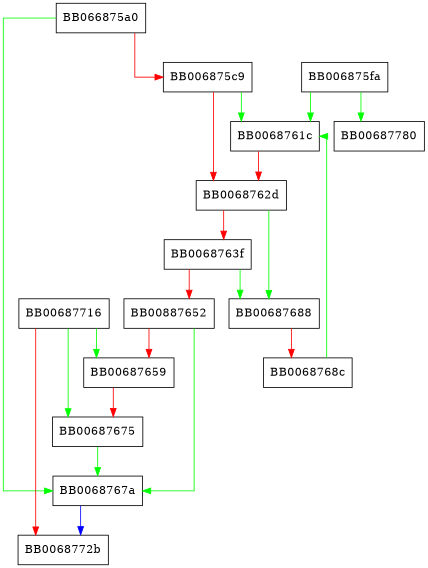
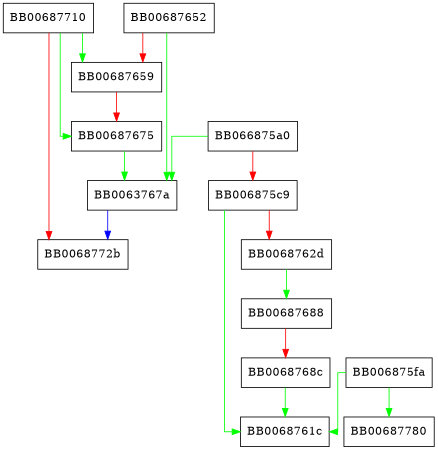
(259, 162) -> none
(208, 254) -> none
(64, 314) -> (48, 18)
(169, 314) -> (169, 18)
(98, 491) -> (132, 195)
